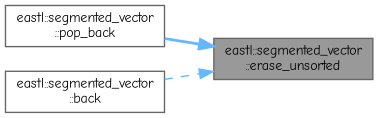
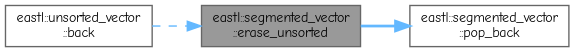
(182, 41) -> (378, 26)
(85, 92) -> (79, 26)
